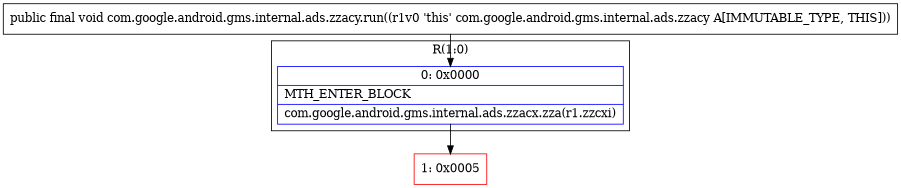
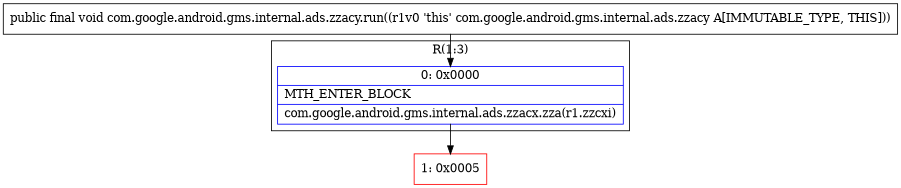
(450, 50) -> (450, 50)
